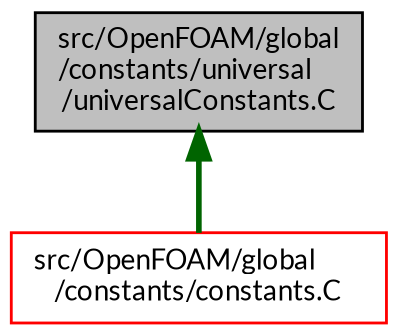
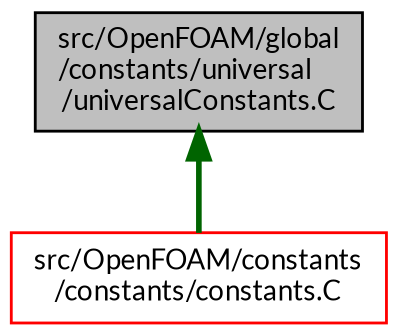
(199, 278) -> (199, 278)
